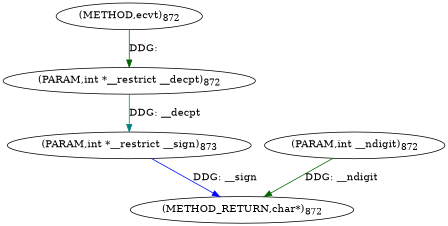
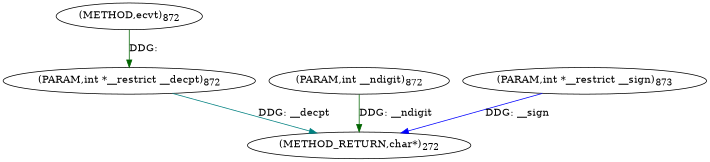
(129, 109) -> (241, 112)
(314, 209) -> (431, 144)
